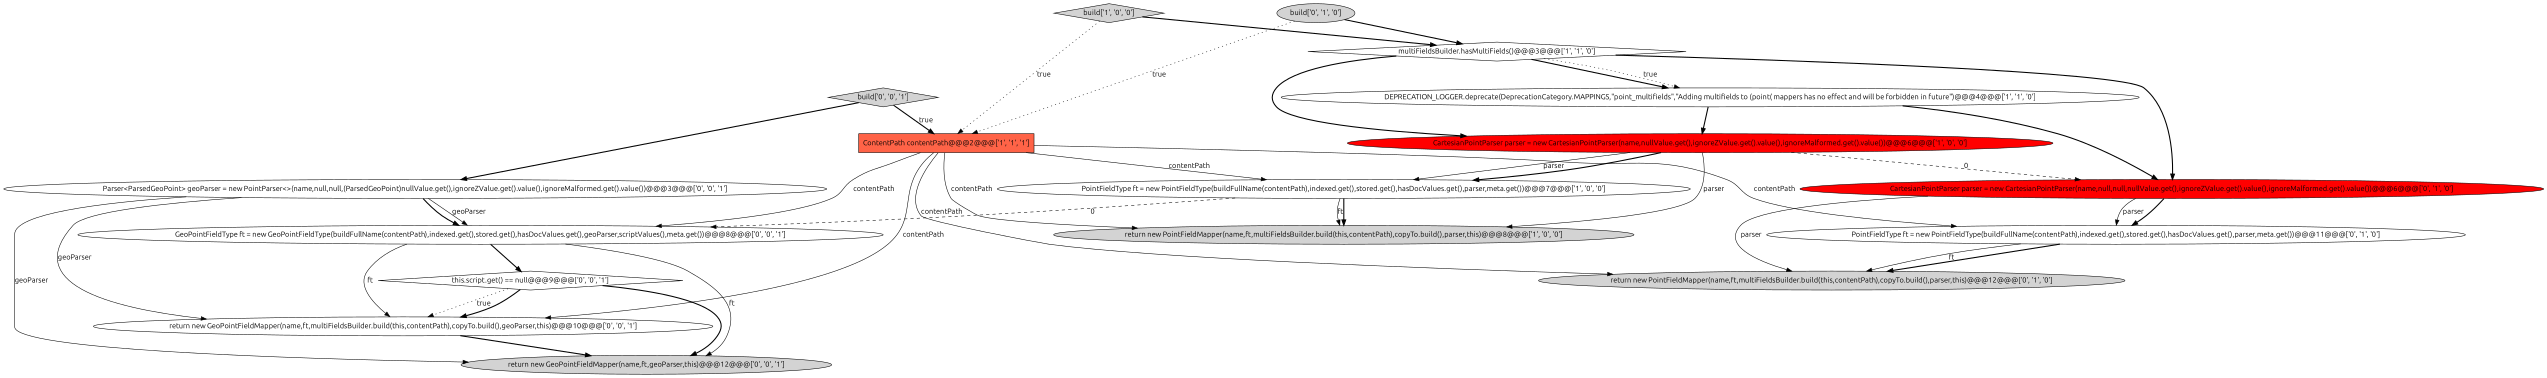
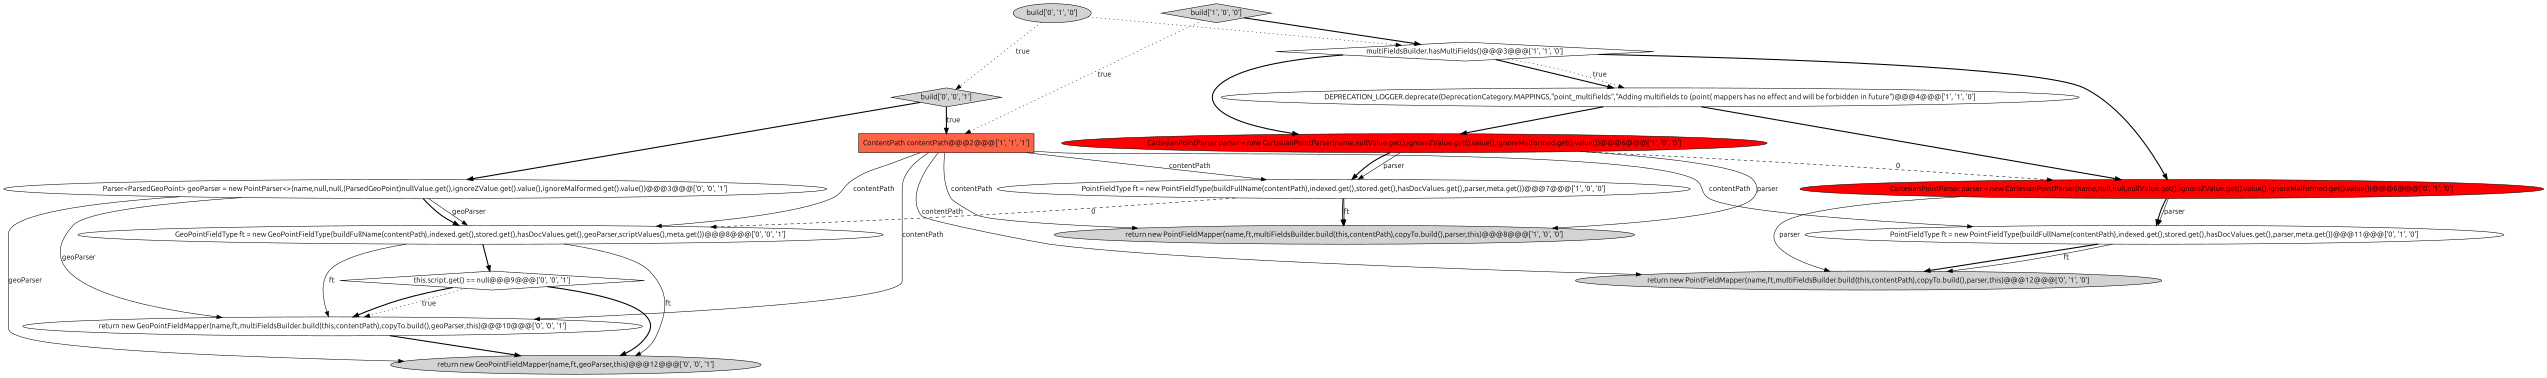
(1401, 31) -> (1242, 31)
(1136, 76) -> (1001, 54)
